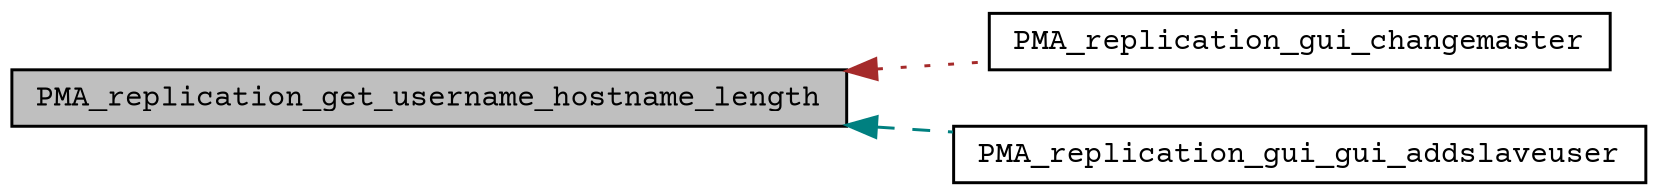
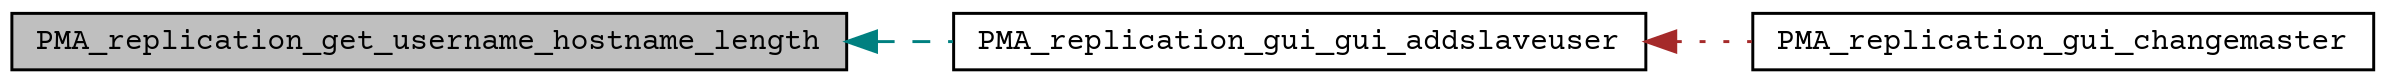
(933, 65) -> (1714, 42)
